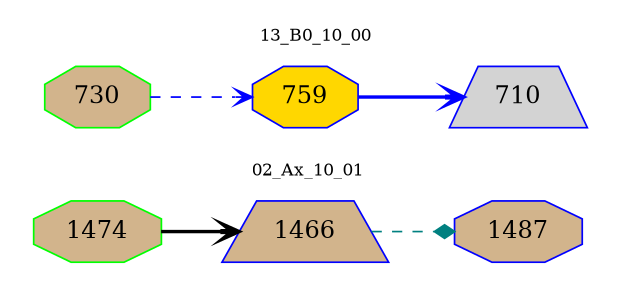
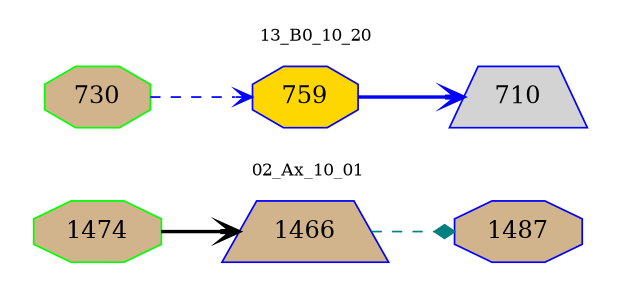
(316, 37) -> (316, 37)
